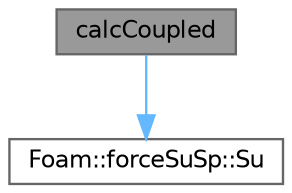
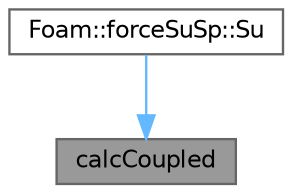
(146, 85) -> (146, 85)
